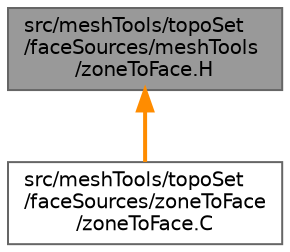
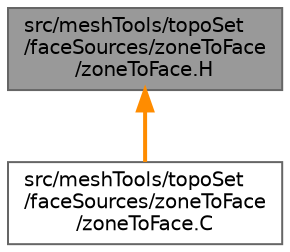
(145, 49) -> (145, 49)
